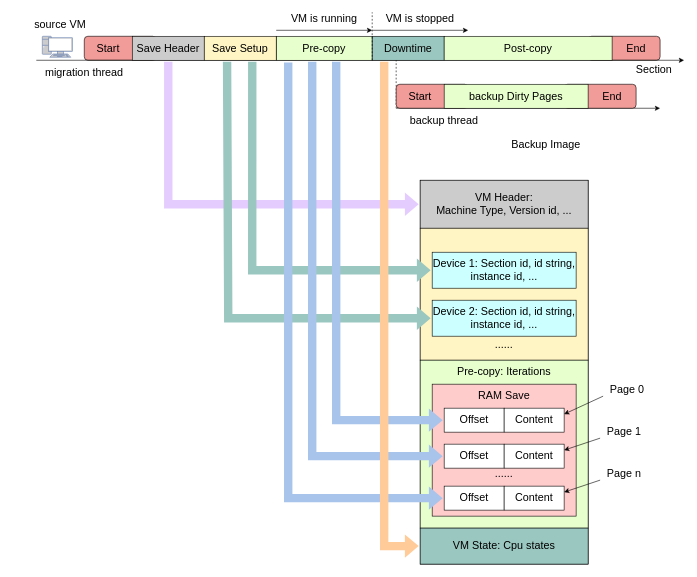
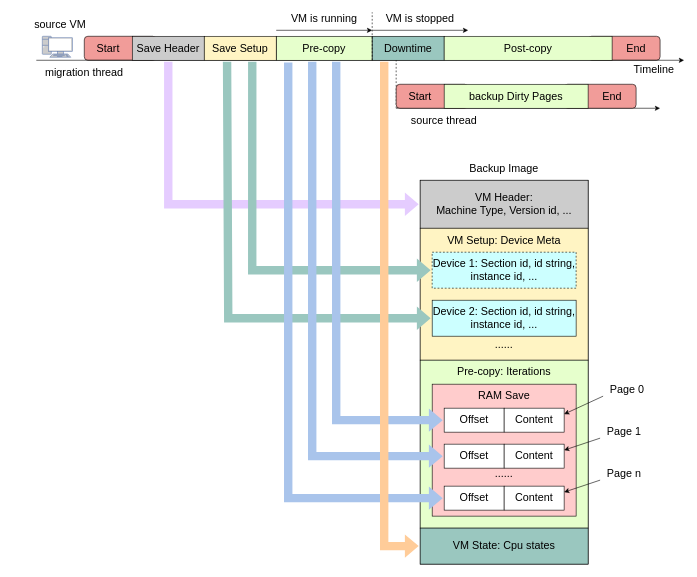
(654, 69) -> (654, 69)
(444, 120) -> (444, 120)
(546, 144) -> (504, 168)
none -> (504, 240)
(504, 270) -> (504, 270)
